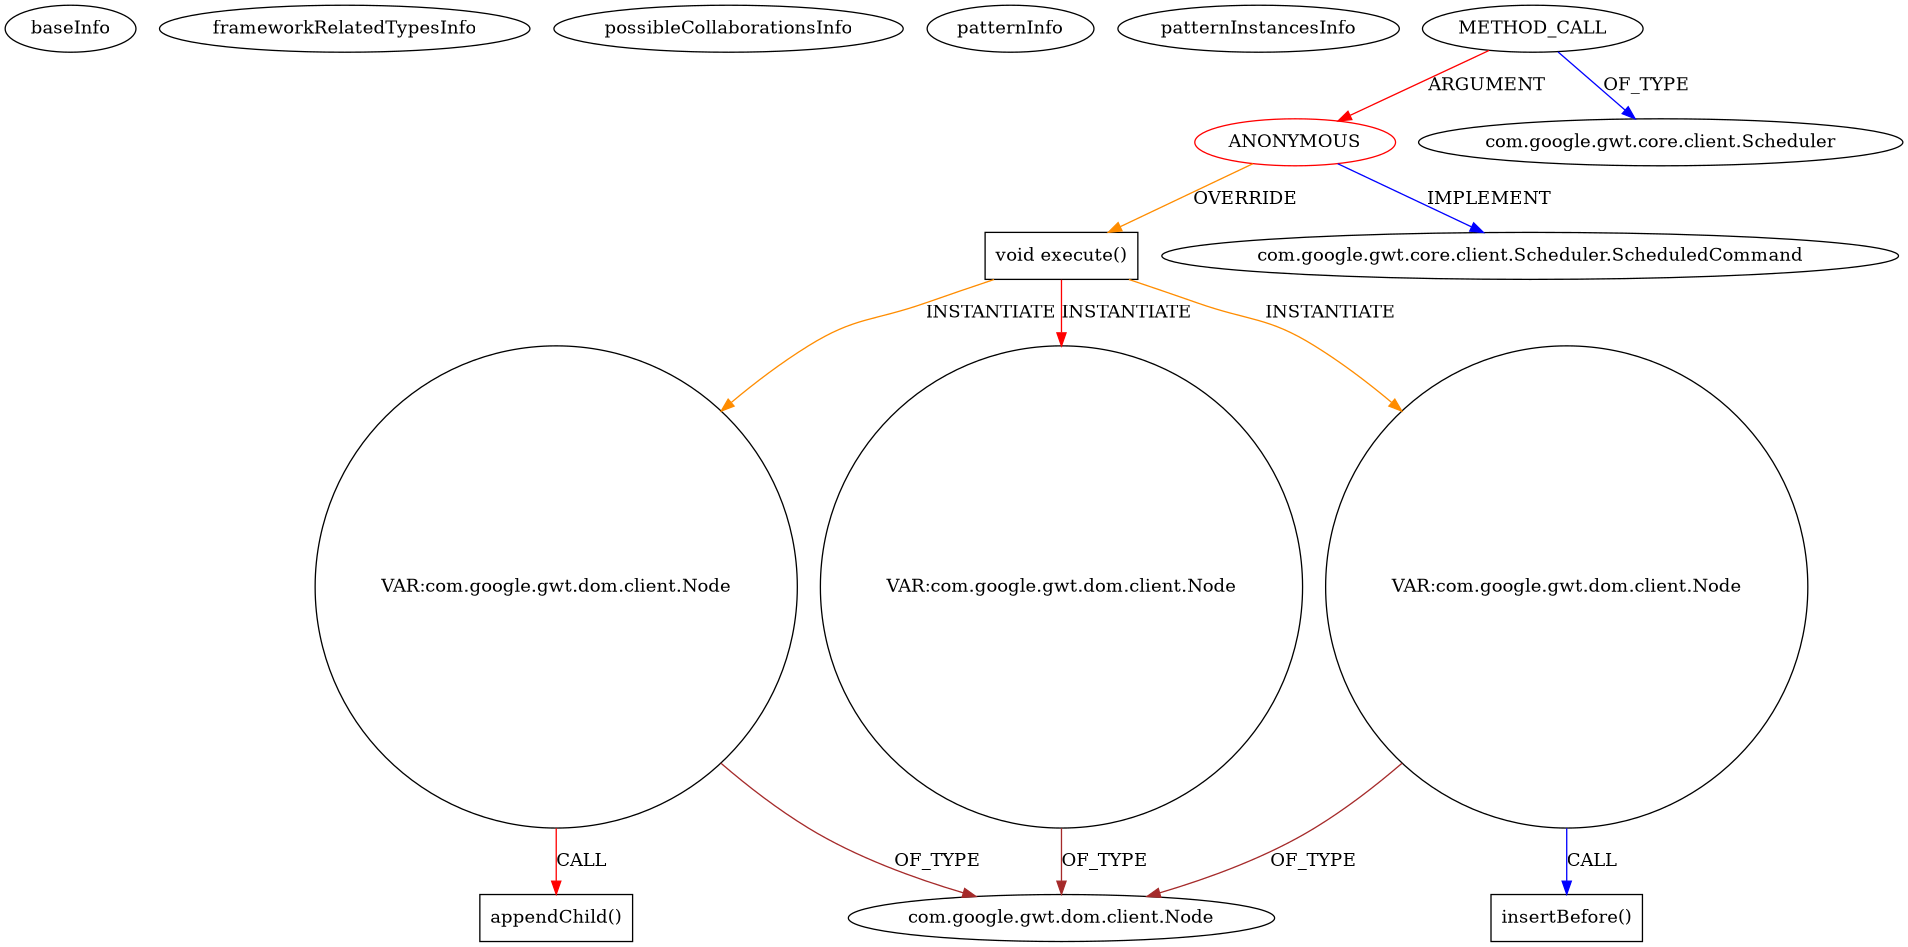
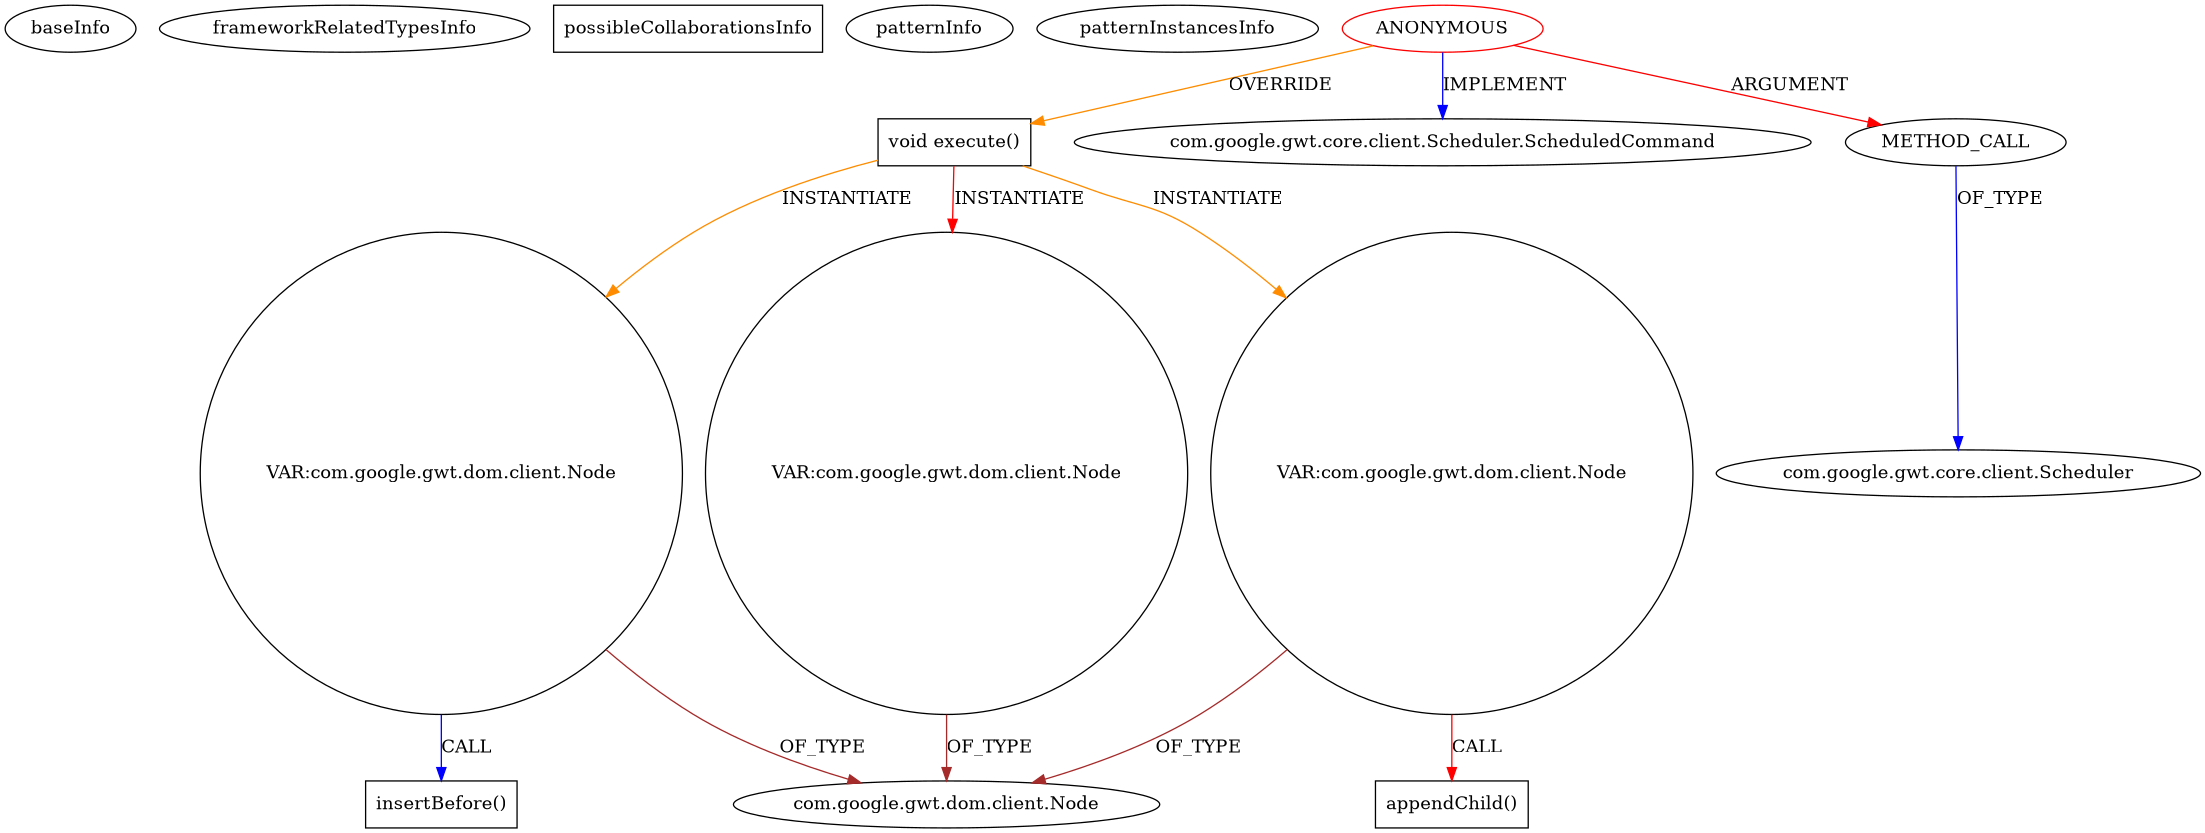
(729, 29) -> (688, 29)
(1420, 83) -> (1691, 84)
